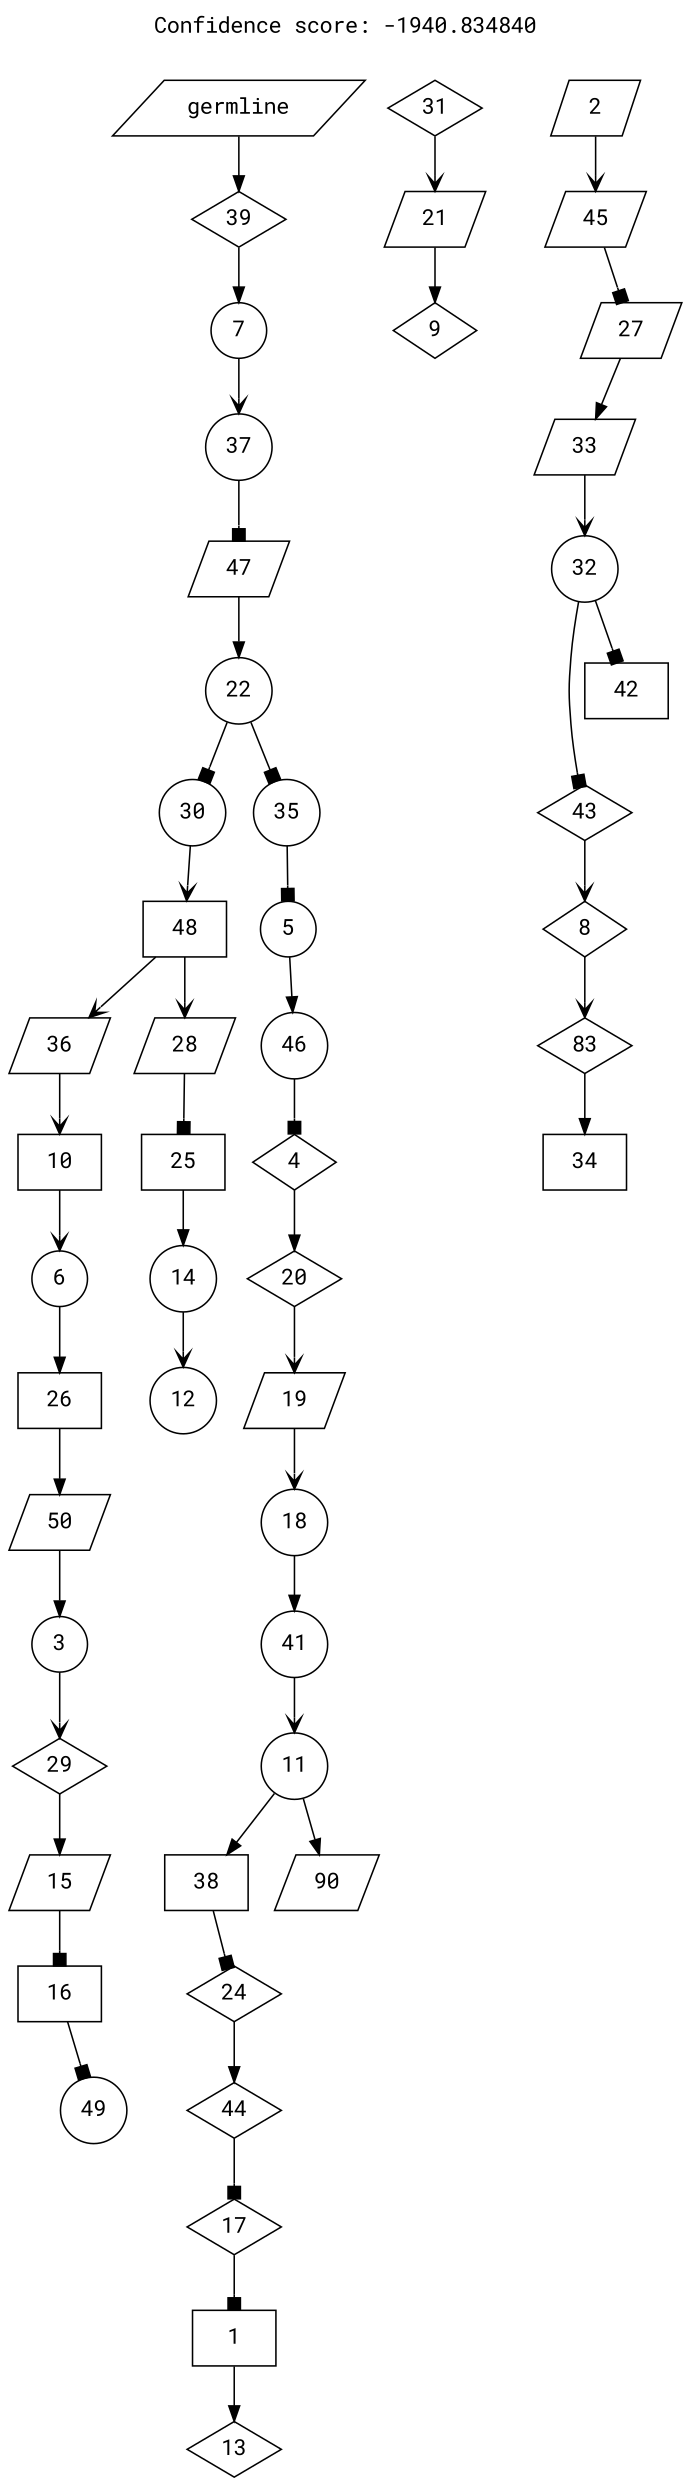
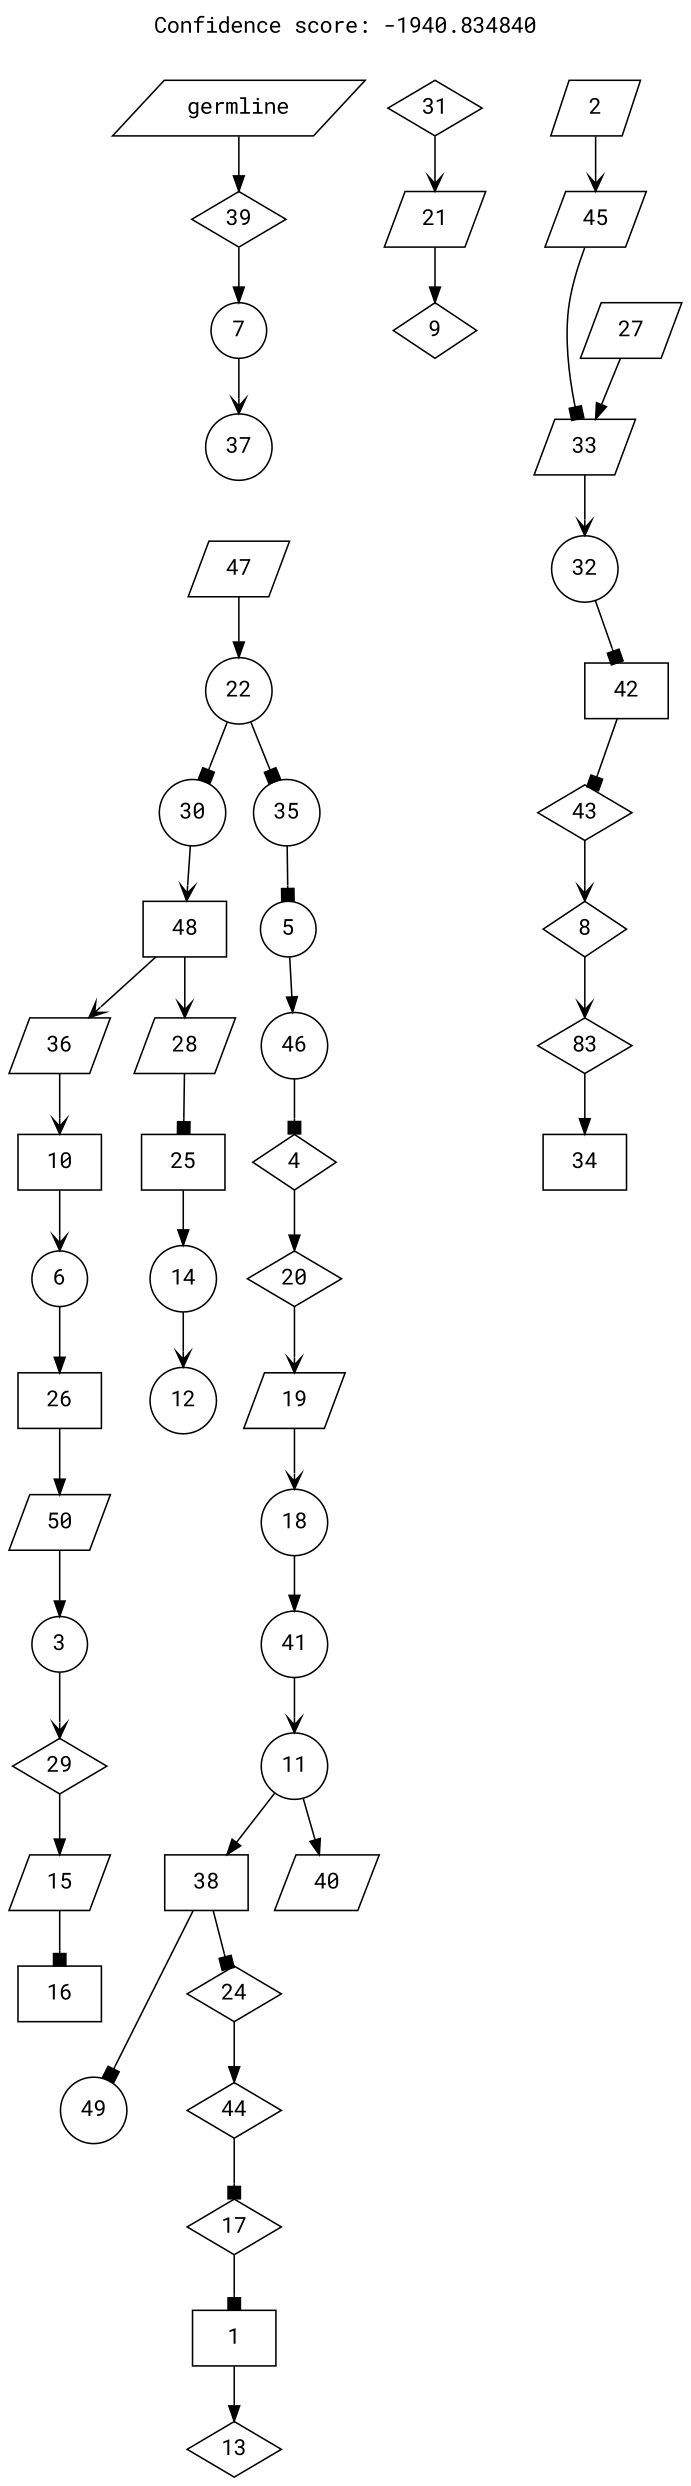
(611, 268) -> (567, 325)
(239, 503) -> none
(569, 687) -> (608, 746)
(327, 1883) -> (327, 1883)
(74, 2043) -> (154, 1989)
